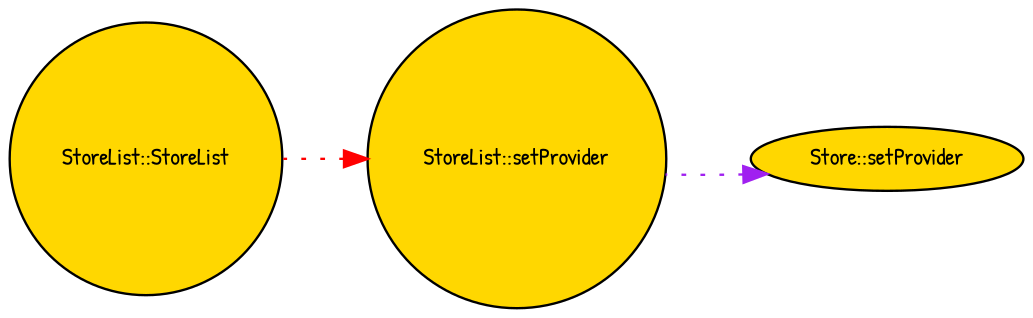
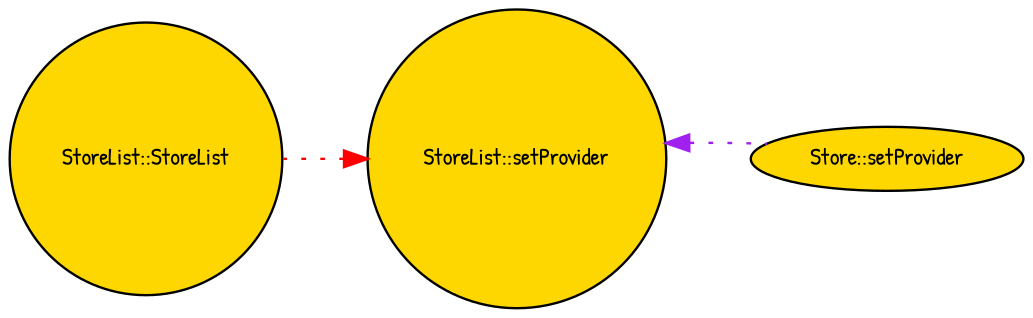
(704, 175) -> (728, 143)
